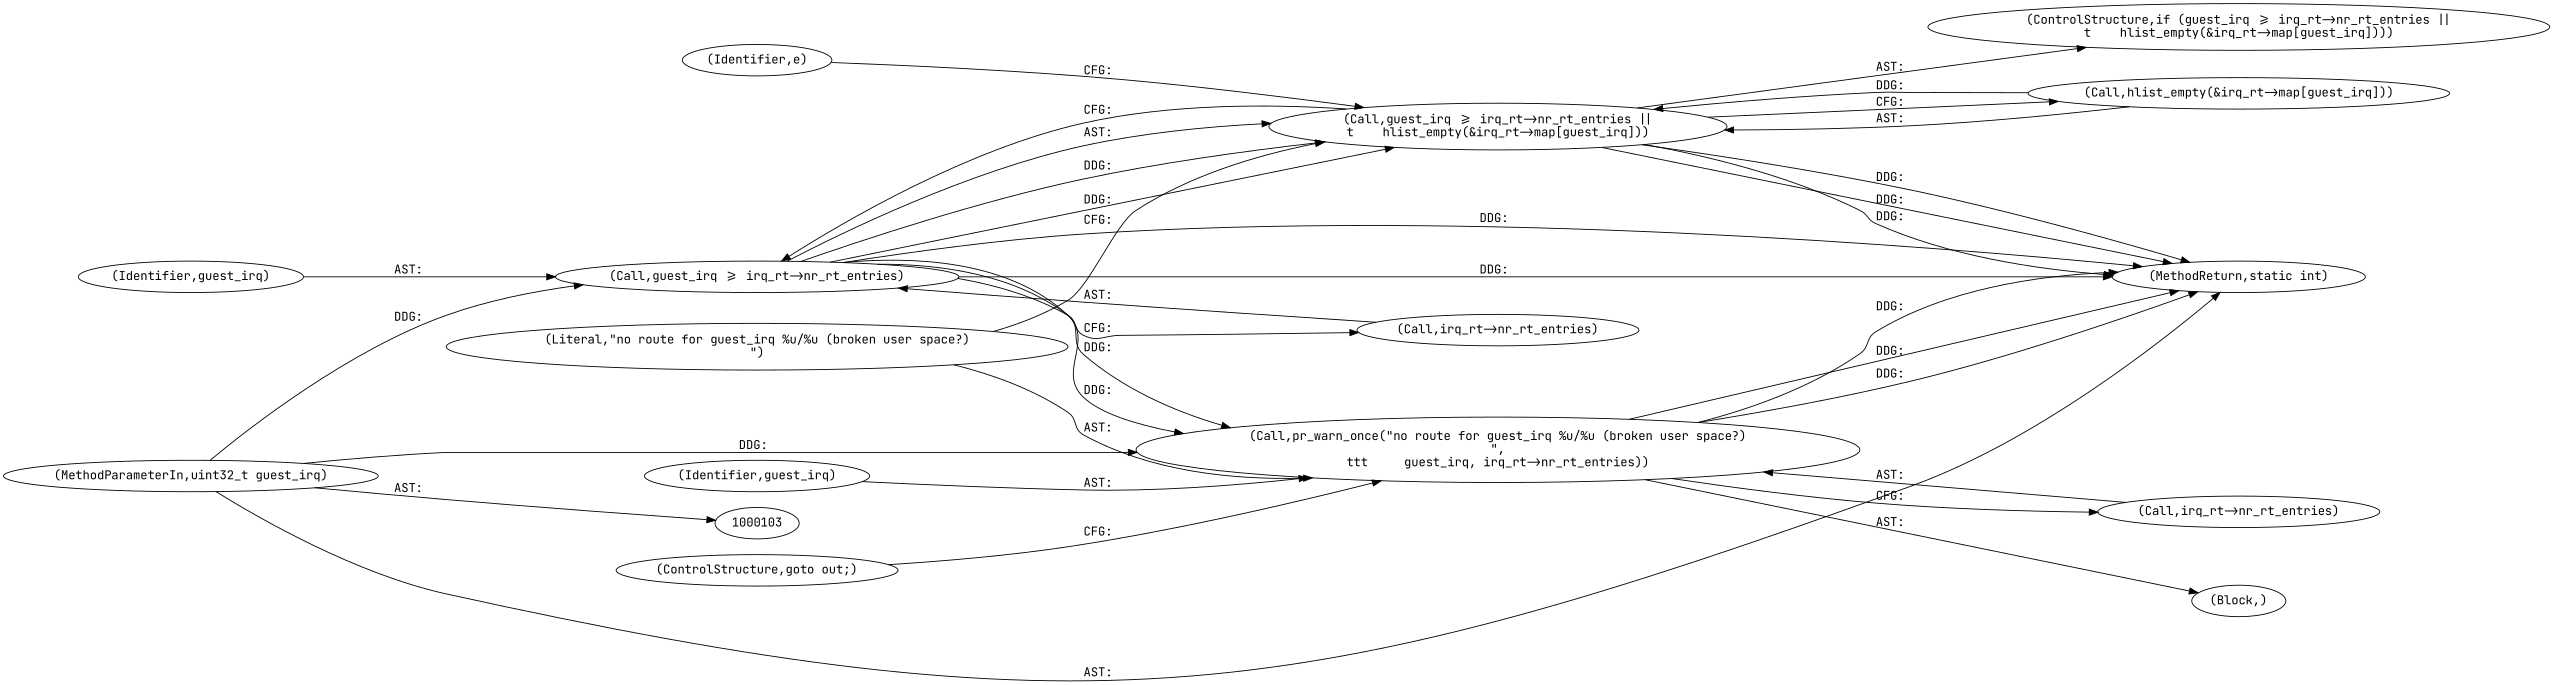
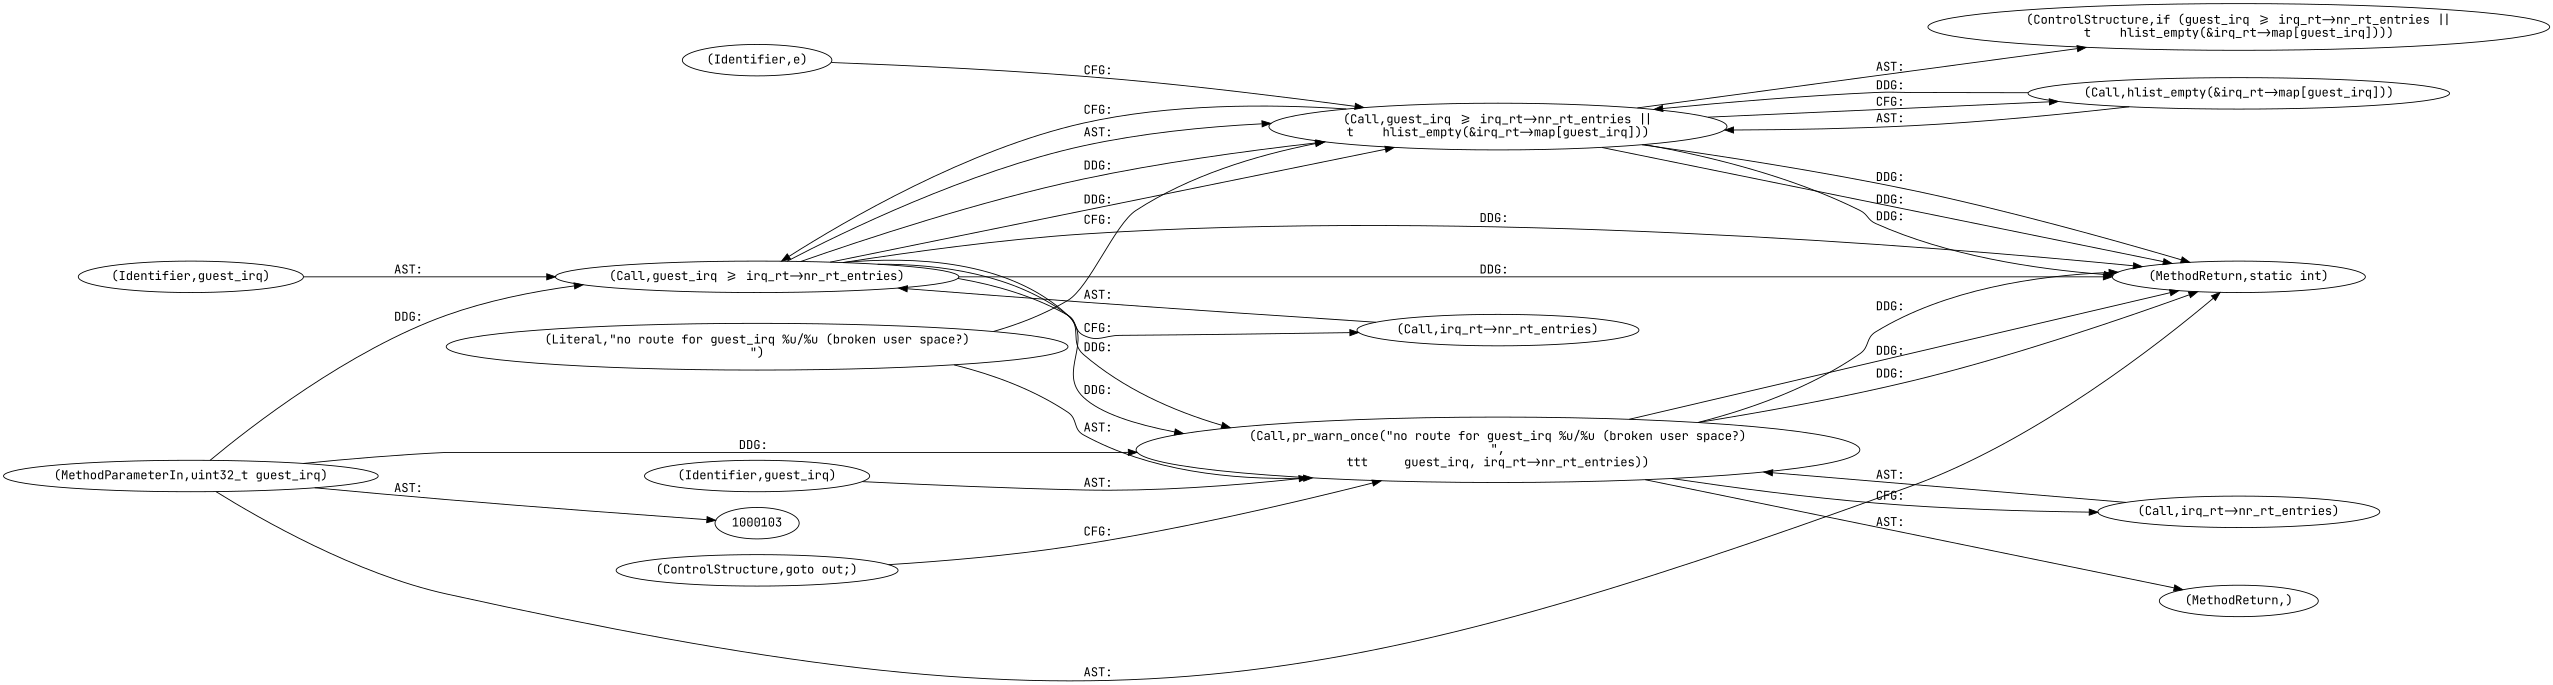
(2239, 601) -> (2239, 601)
